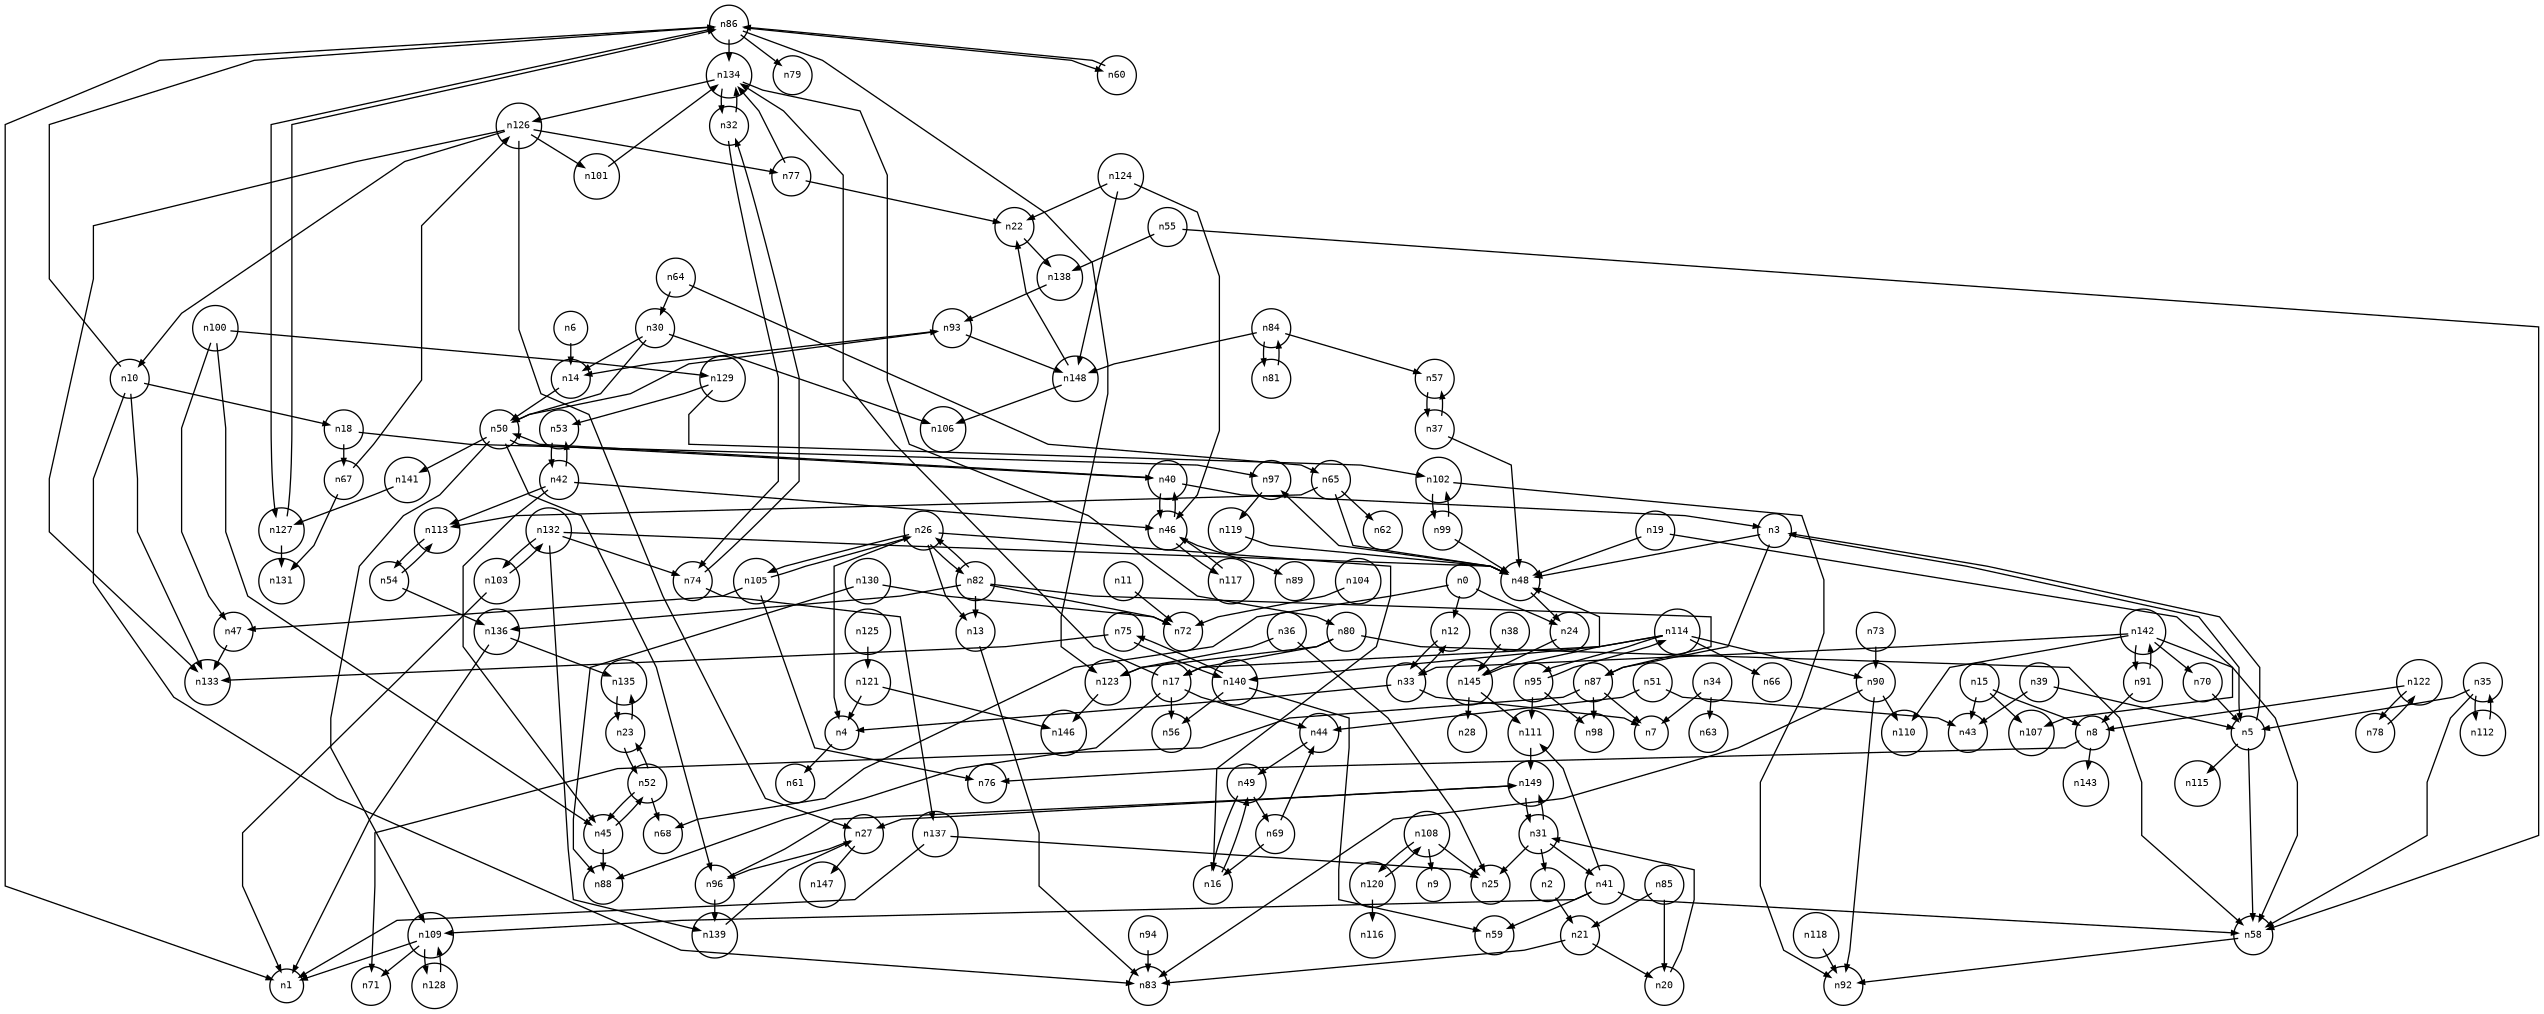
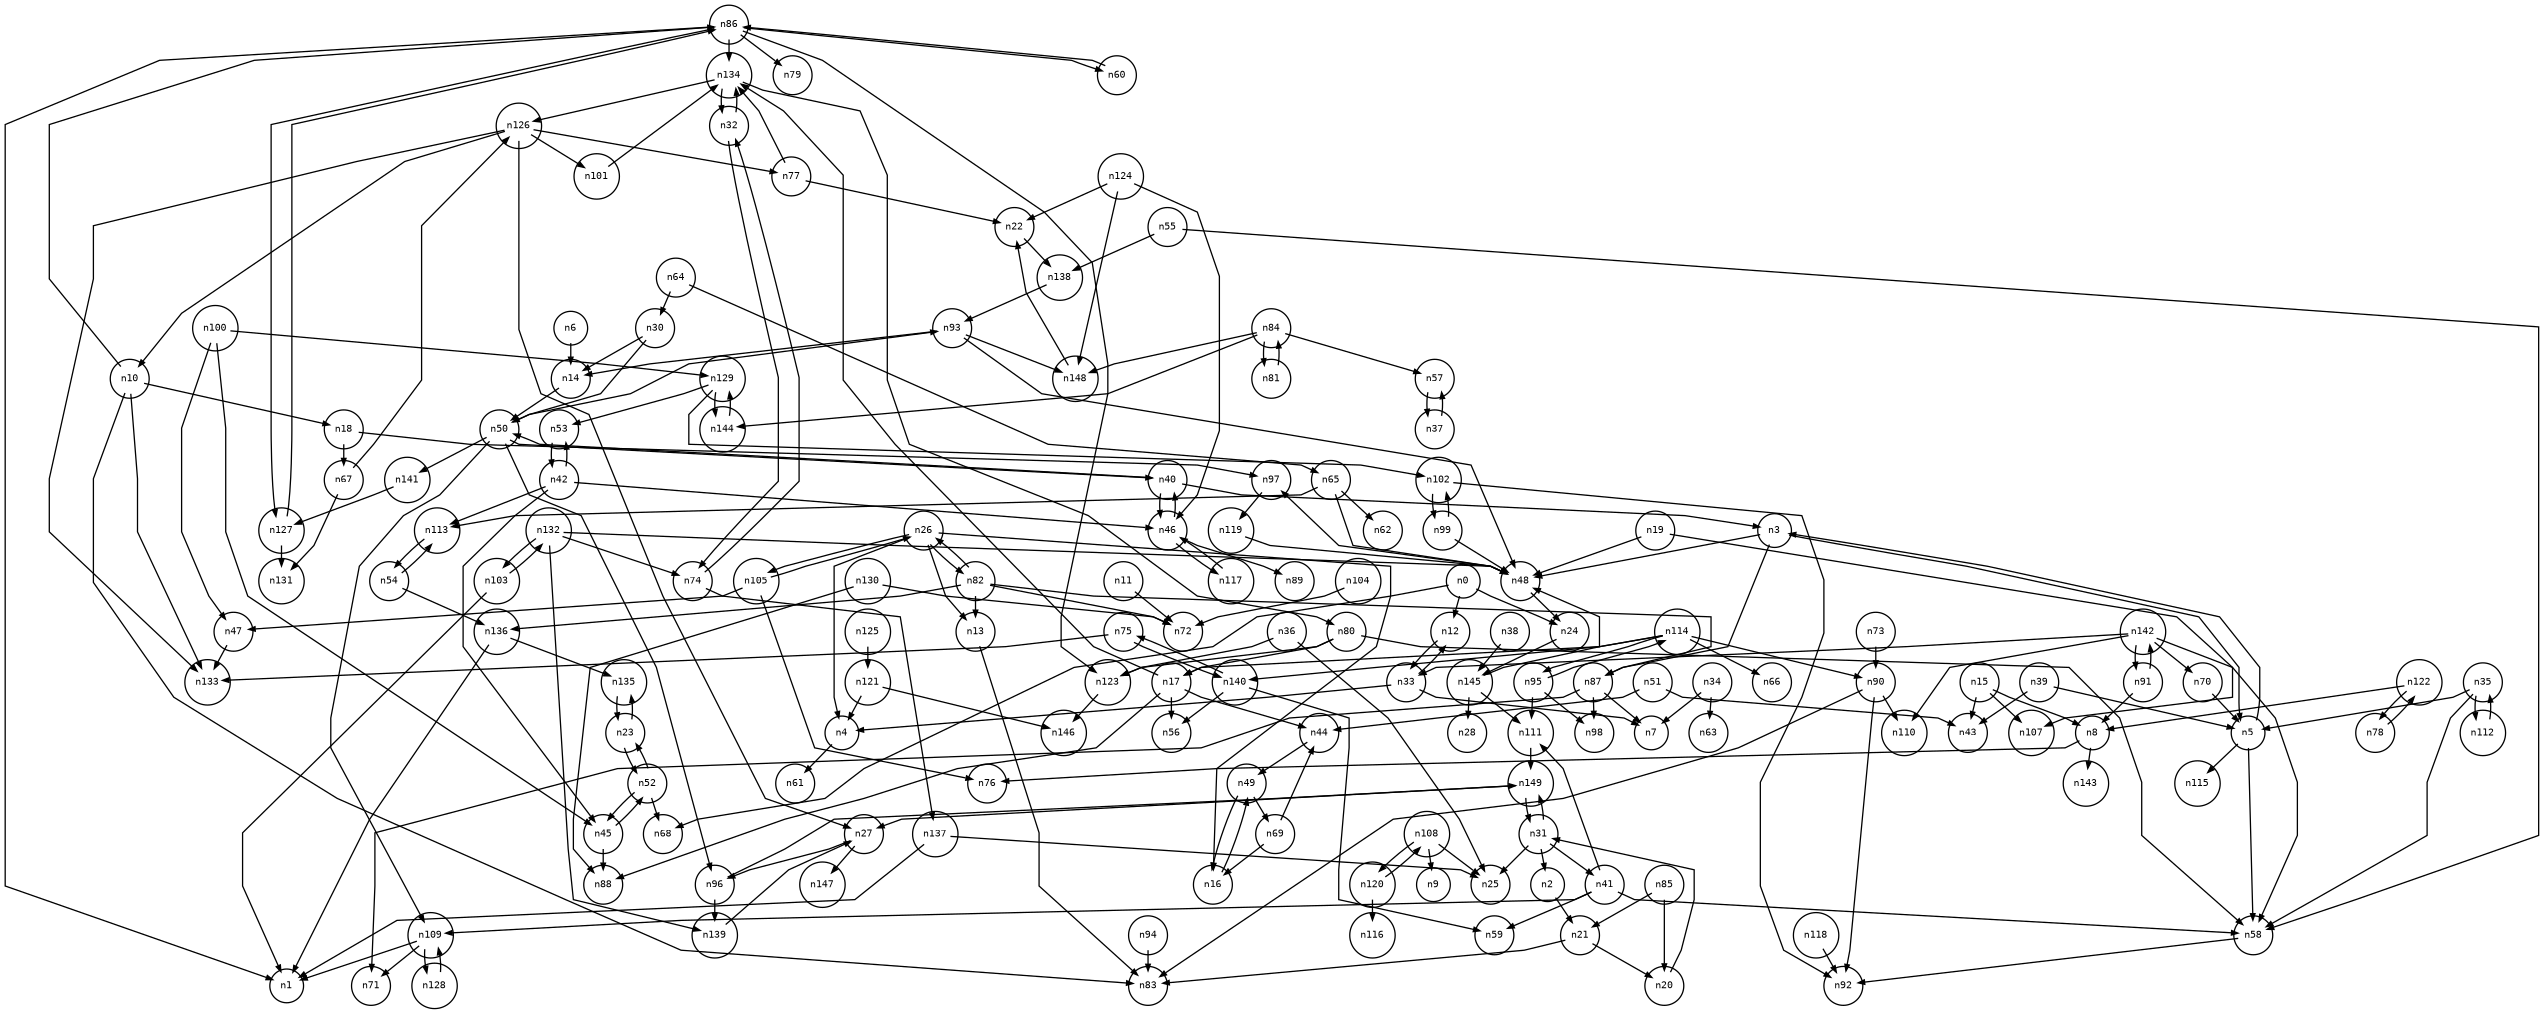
none -> (723, 429)
(943, 429) -> none
(1512, 478) -> (1261, 430)
